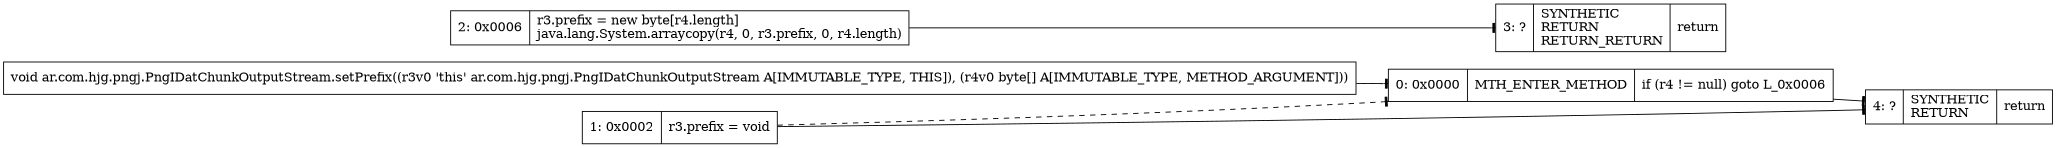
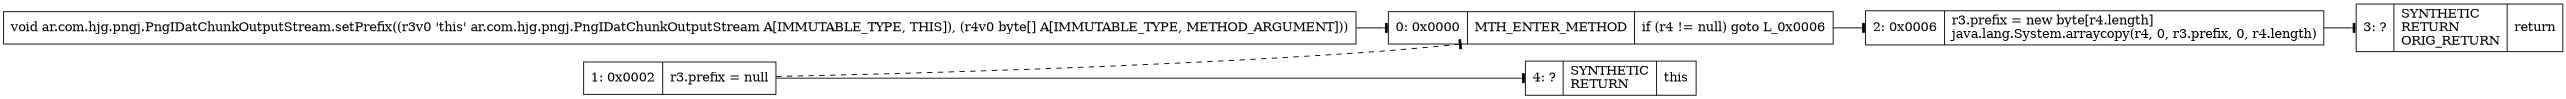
(1602, 41) -> (2451, 41)
(1847, 100) -> (1847, 28)
(2025, 106) -> (1676, 78)
(719, 127) -> (719, 78)
